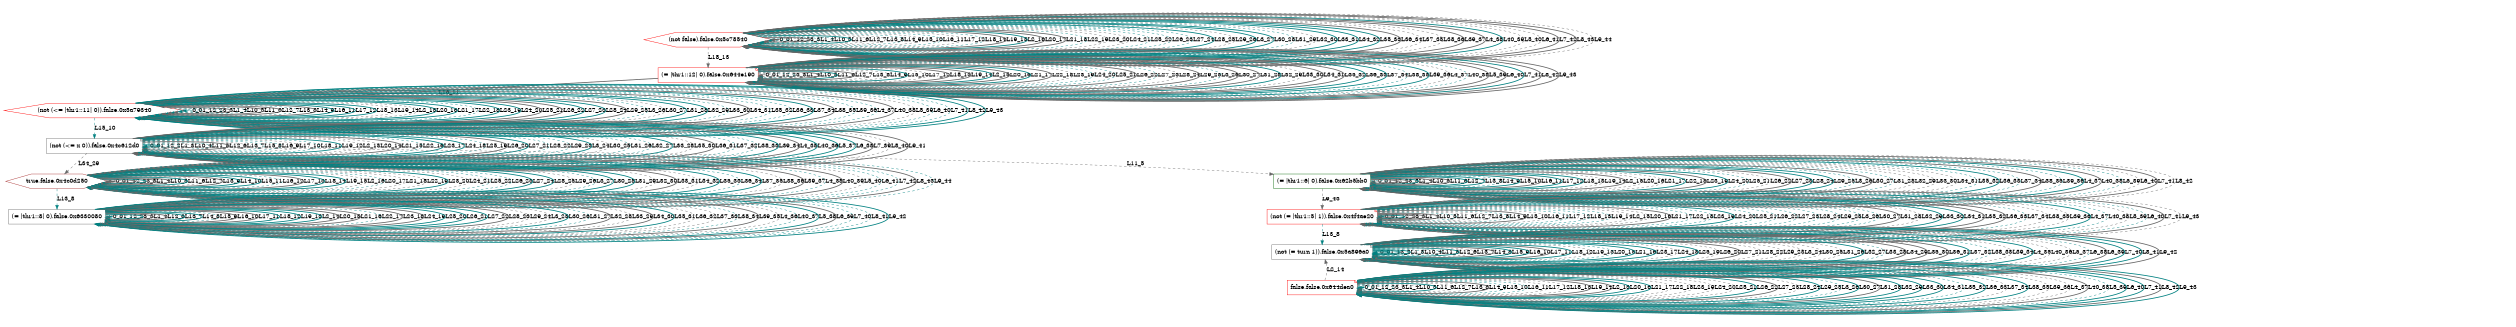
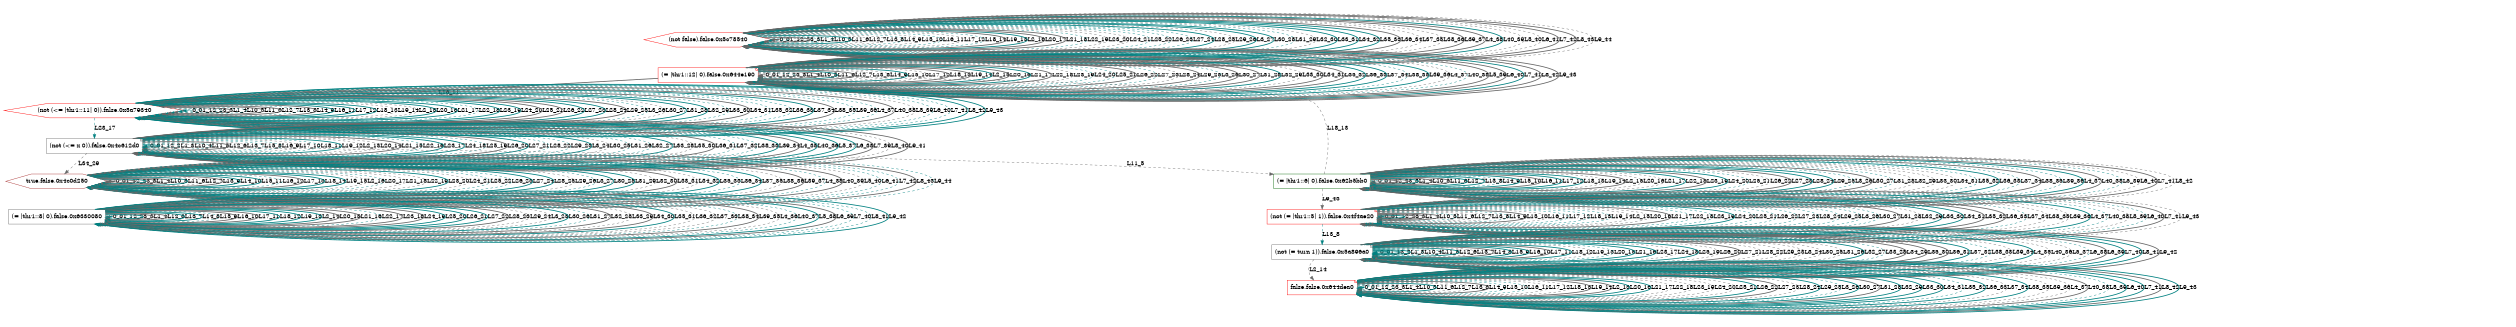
(708, 55) -> (1076, 83)
(105, 128) -> (105, 128)
(57, 197) -> none
(1327, 272) -> (1309, 268)
